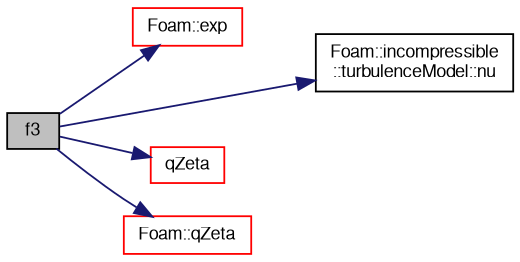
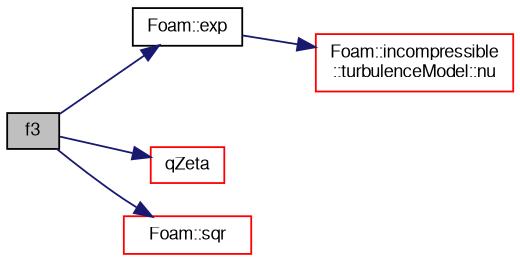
(188, 27) -> (188, 27)
(415, 63) -> (415, 63)
(178, 105) -> (270, 40)
(188, 235) -> (188, 235)
